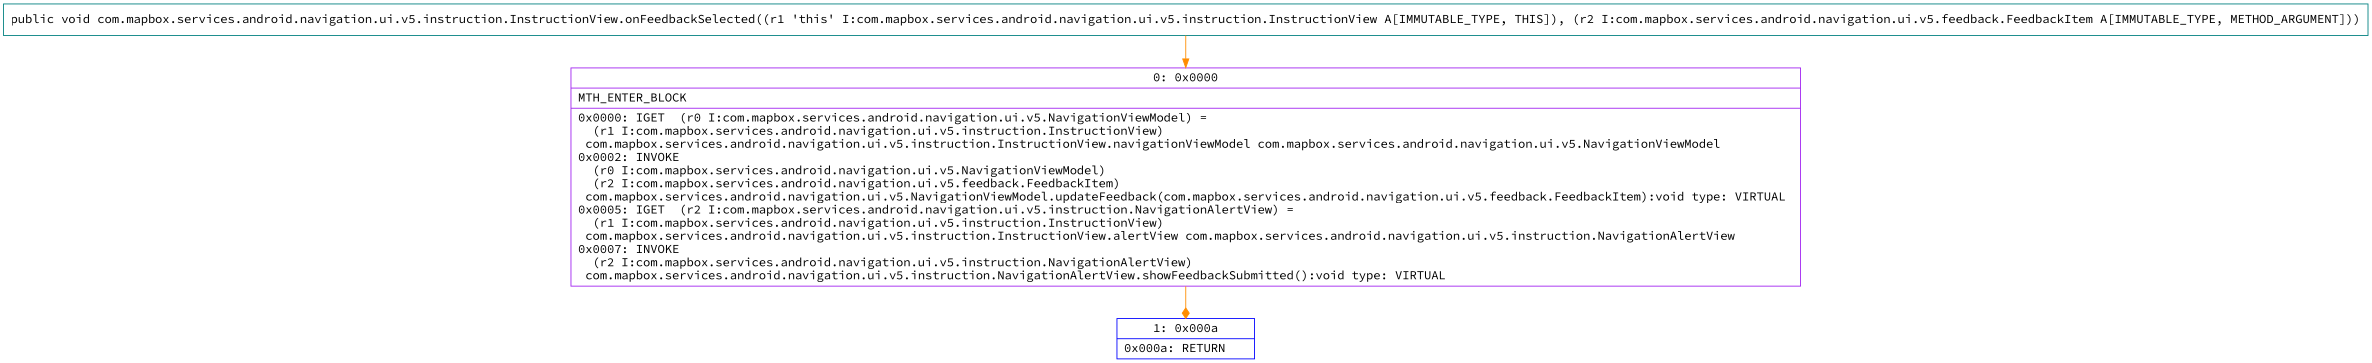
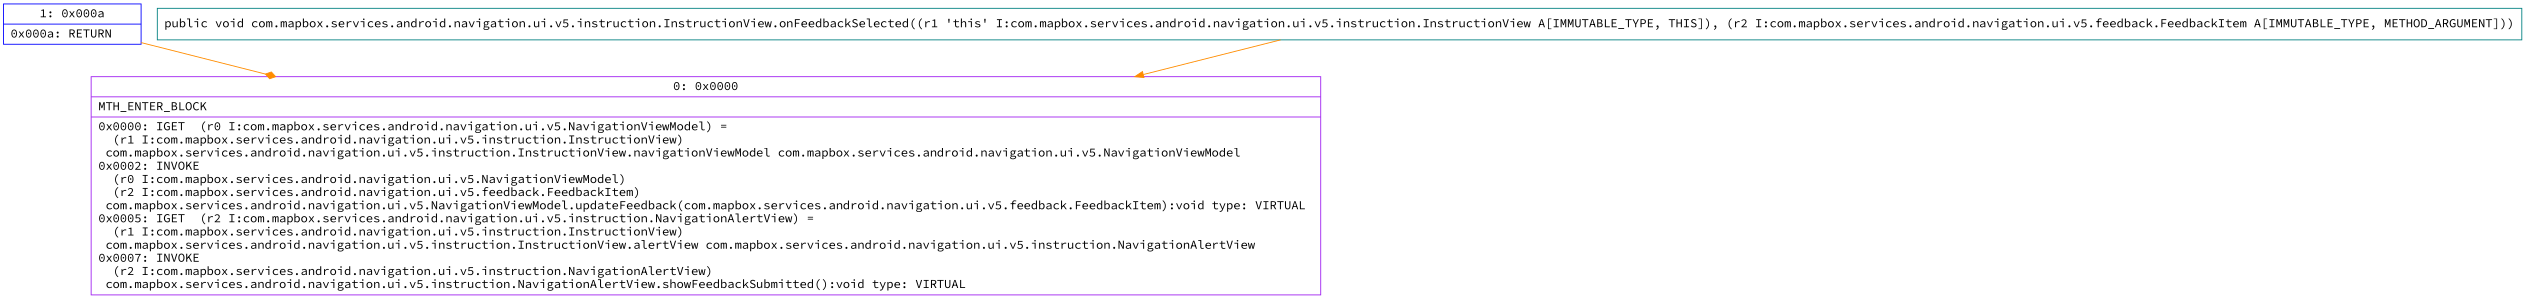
(1186, 297) -> (203, 58)
